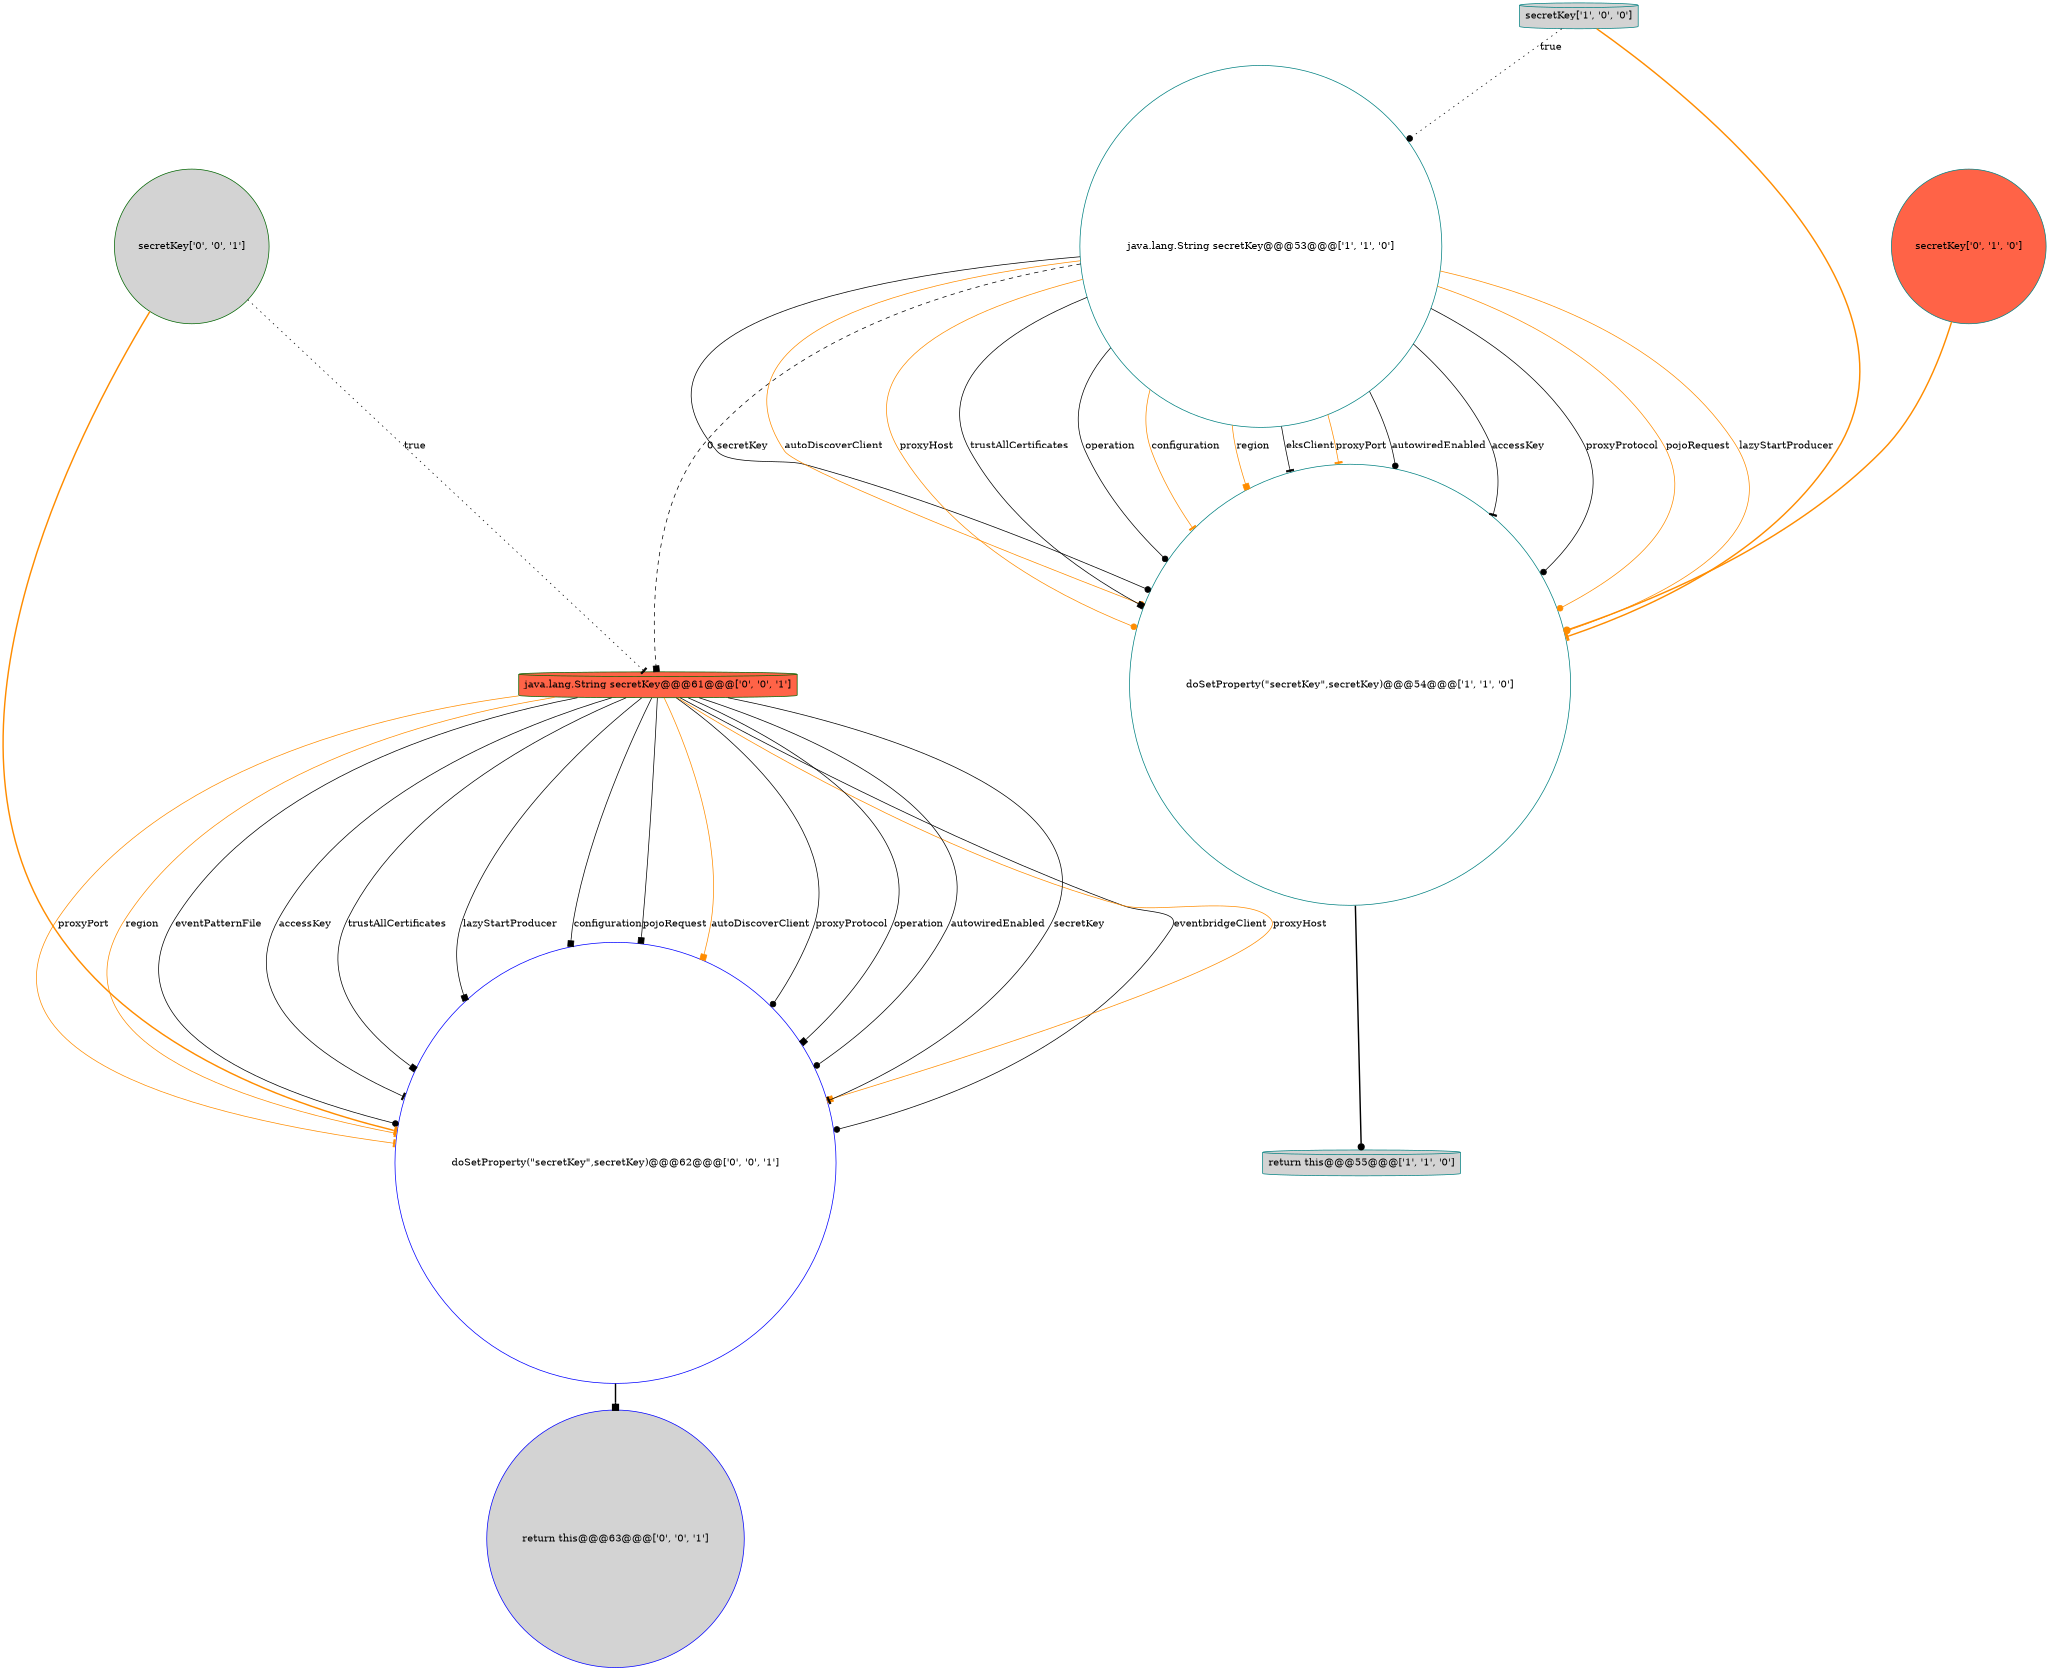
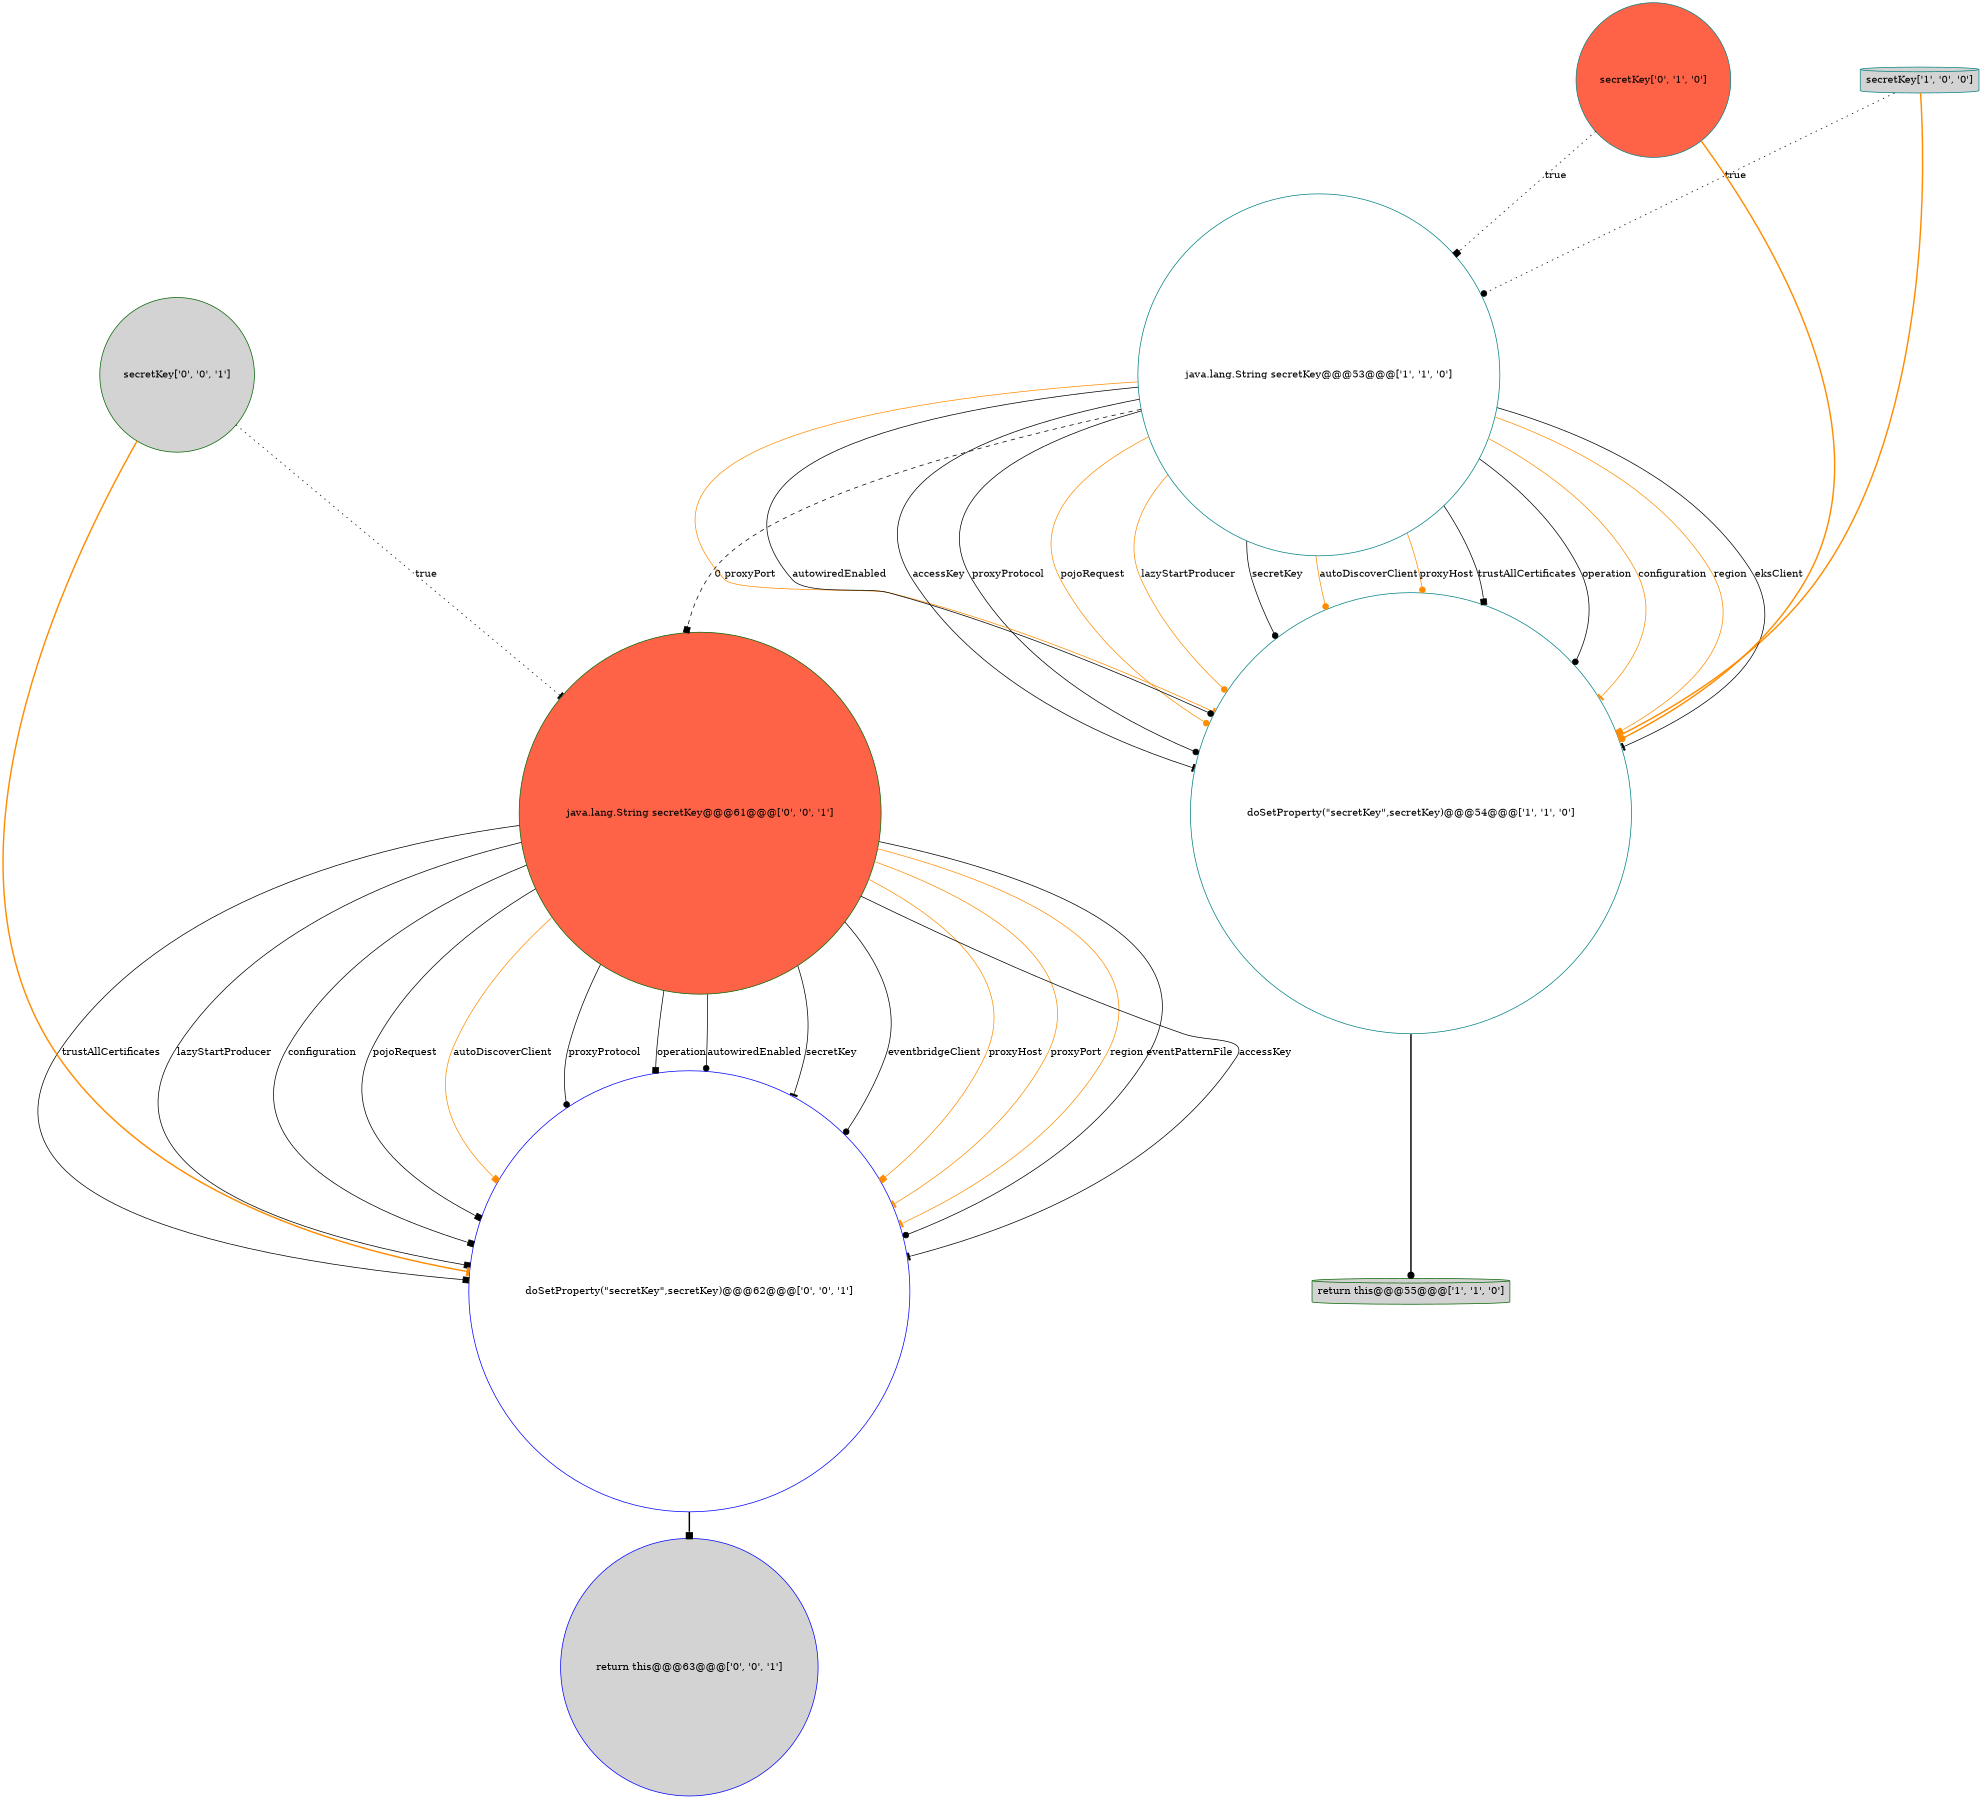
none -> (1528, 191)
(658, 685) -> (700, 813)
(1362, 1163) -> (1411, 1291)
